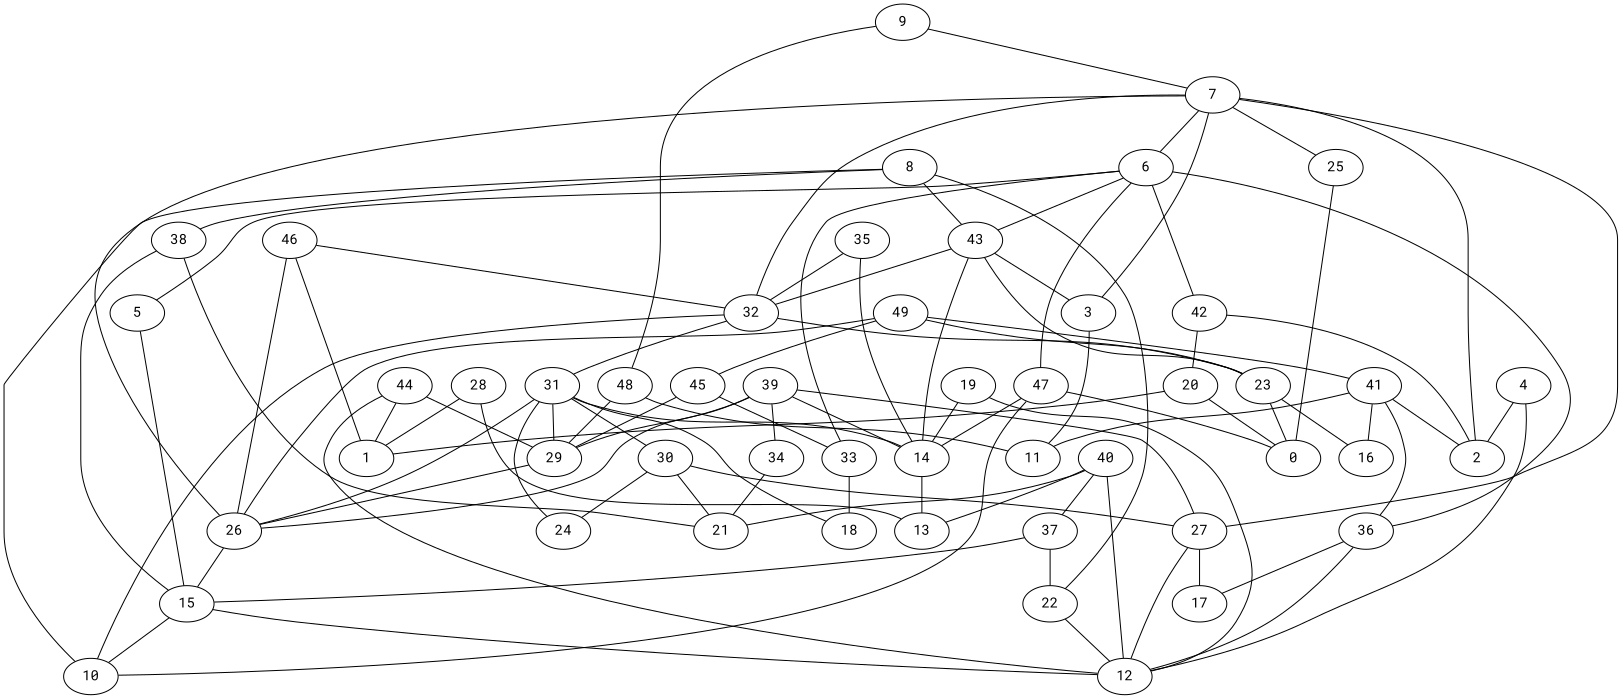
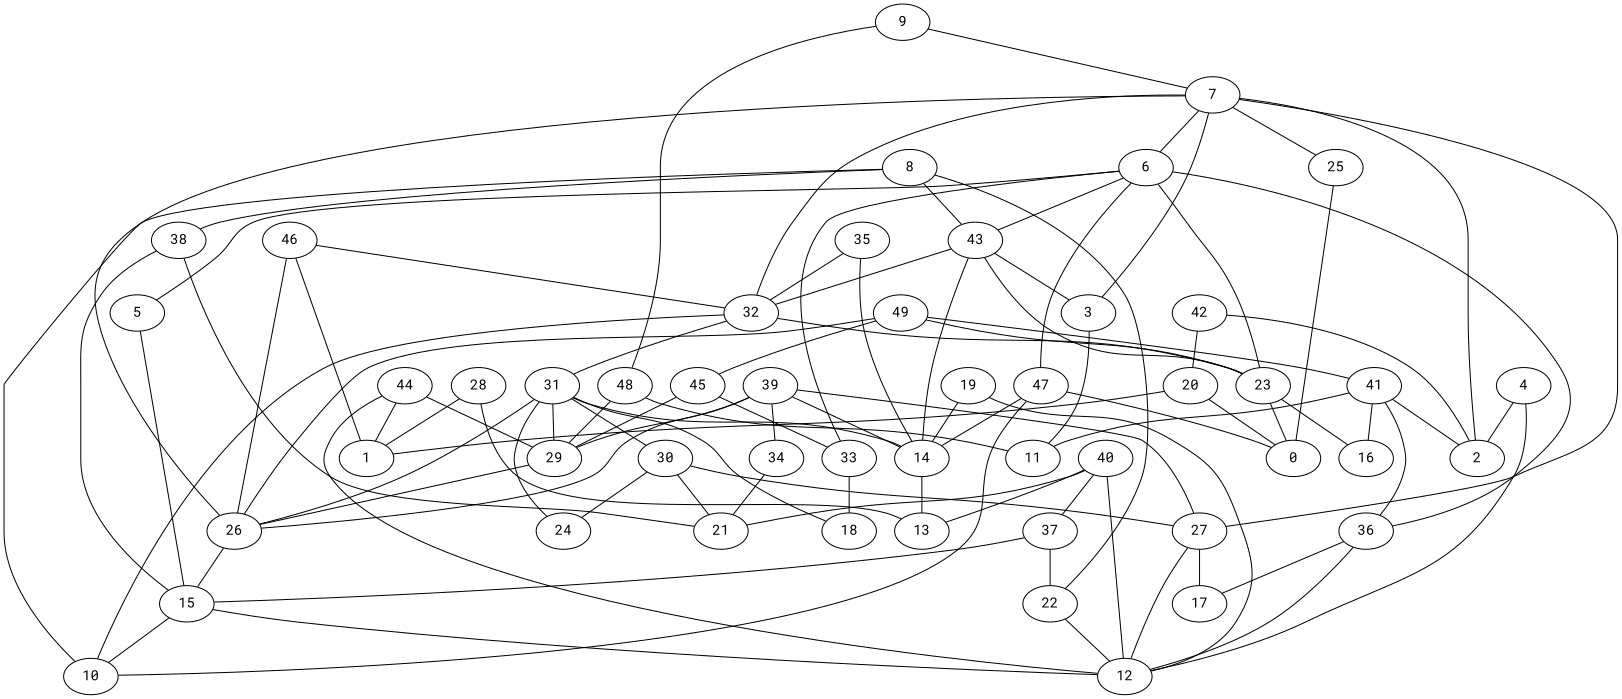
(1173, 240) -> (1222, 269)
